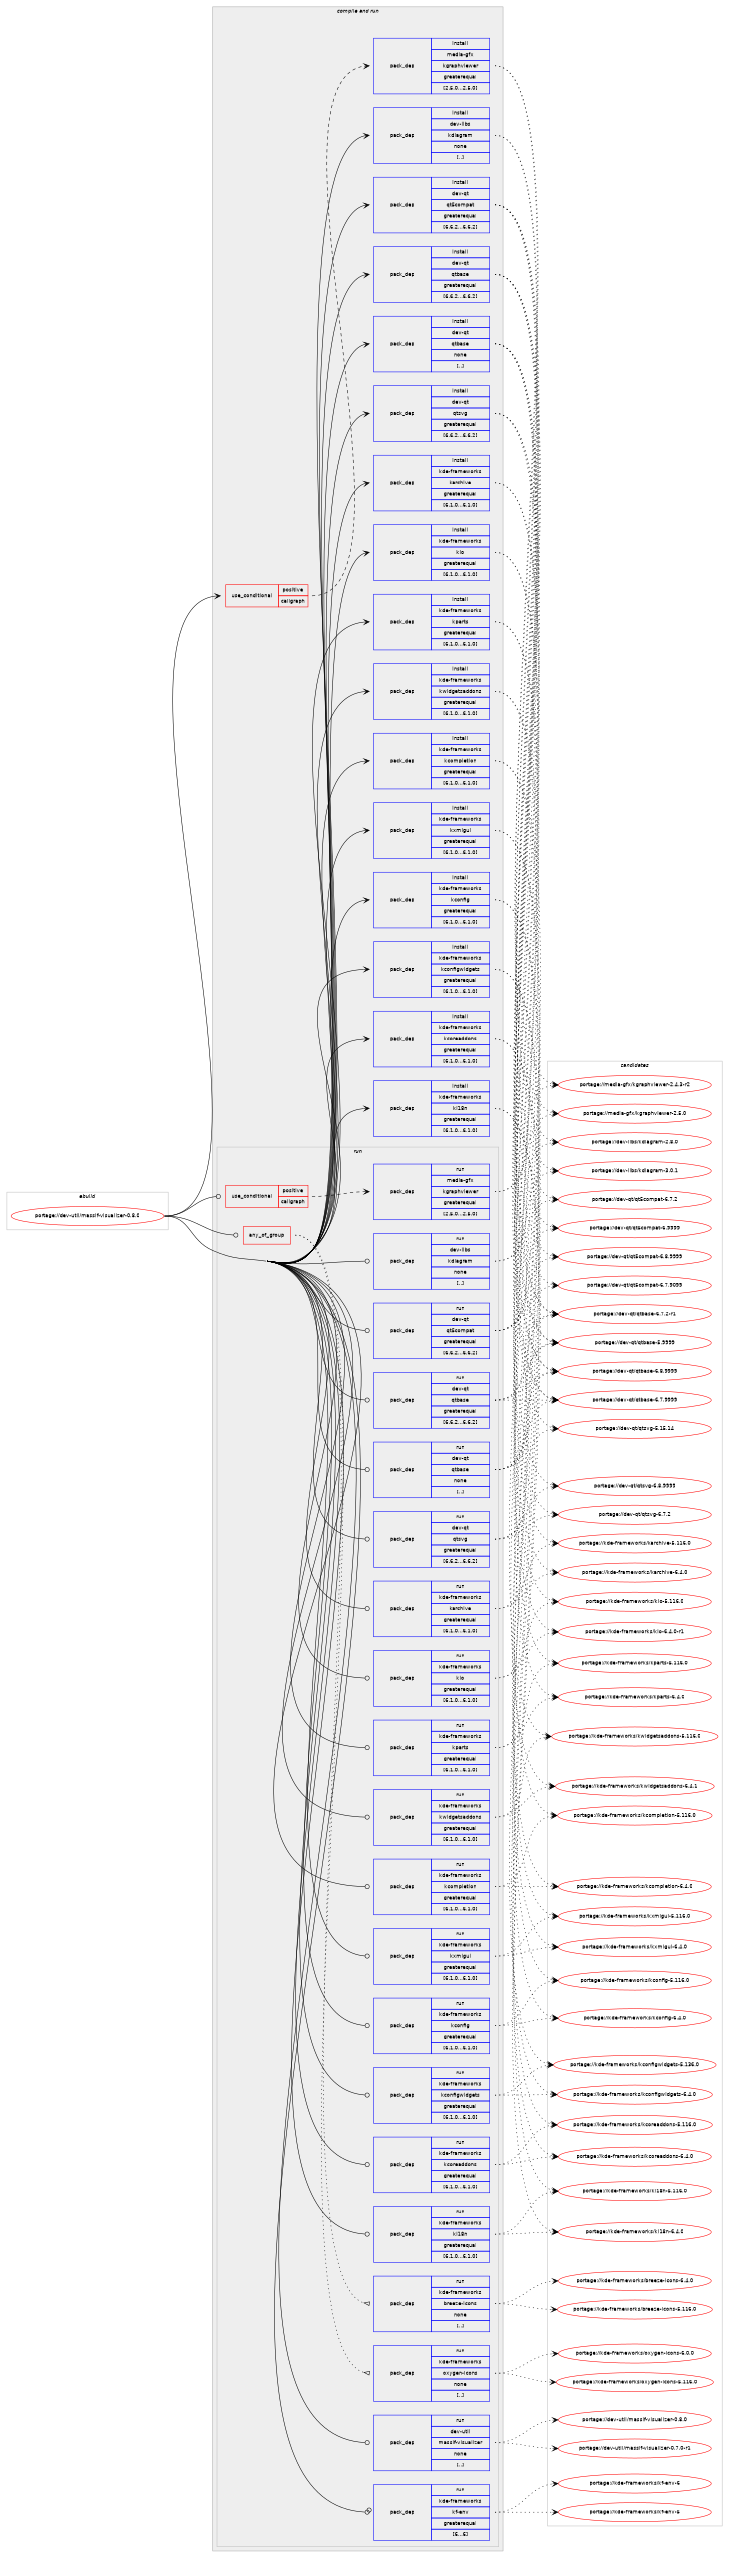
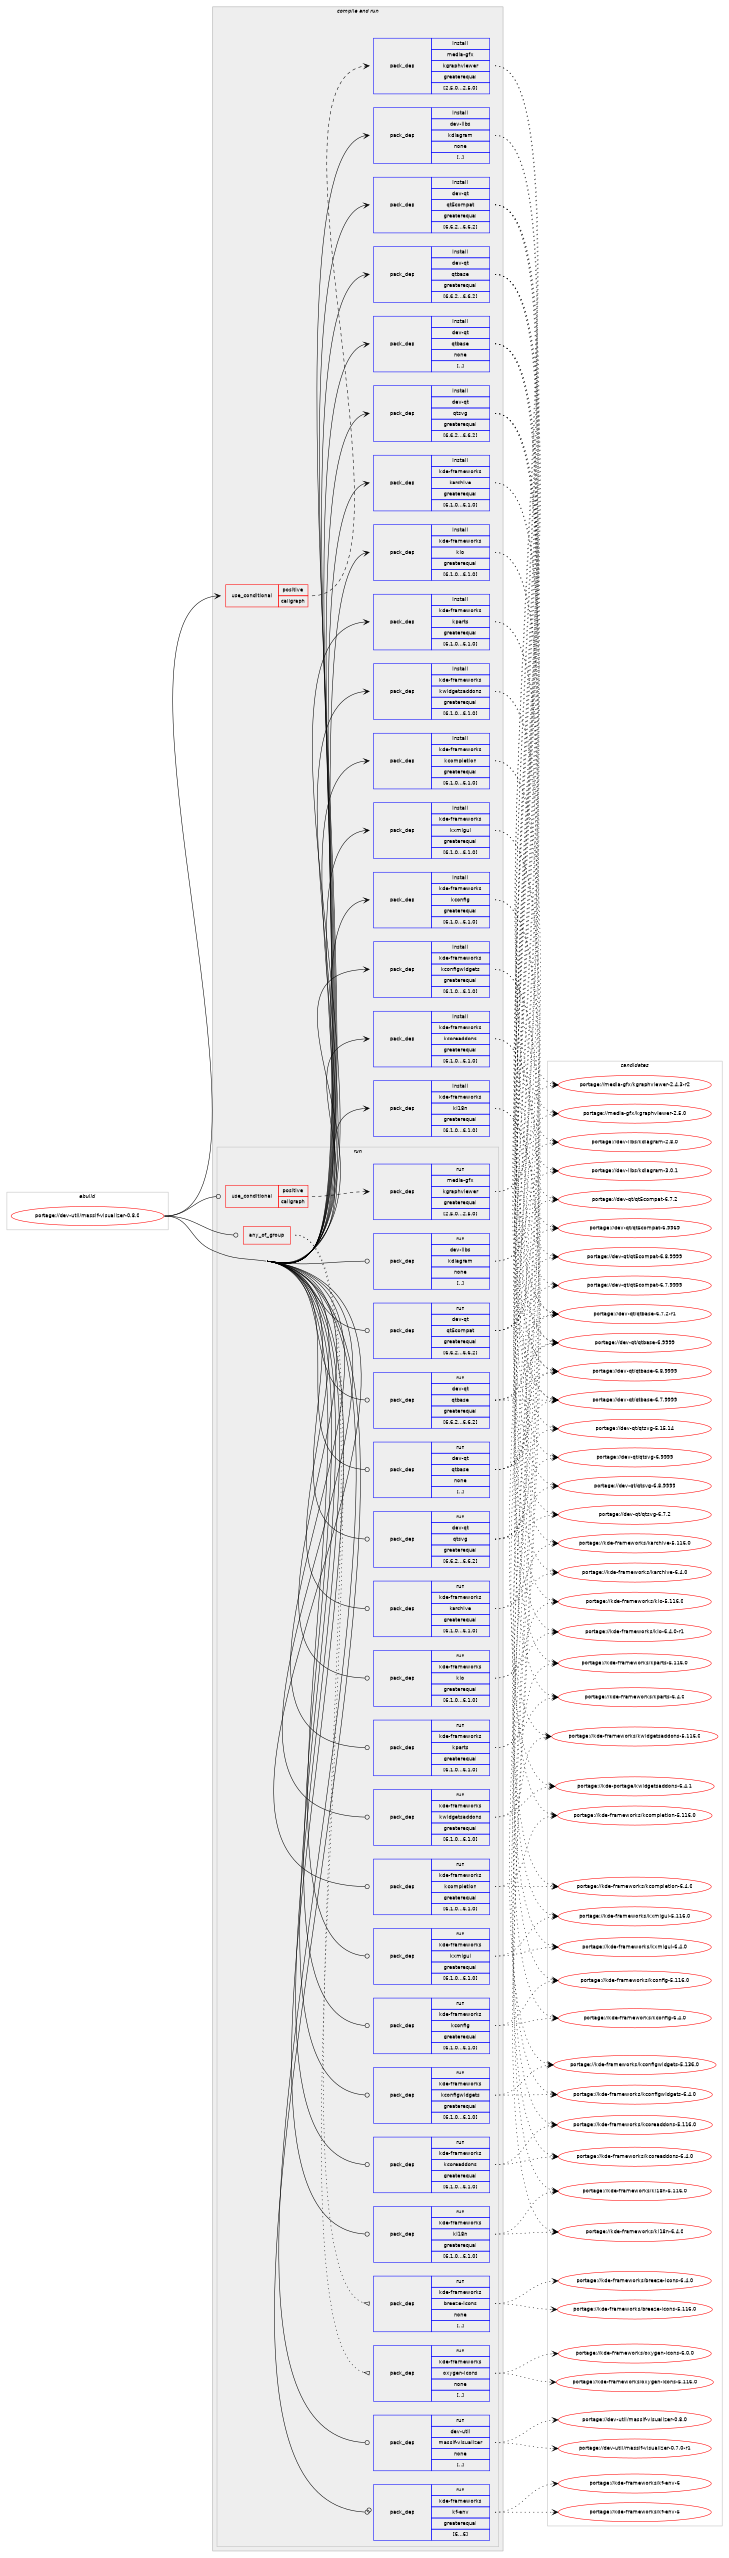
(635, 1228) -> (635, 1228)
(635, 1286) -> (635, 1286)
(635, 1343) -> (635, 1343)
none -> (635, 1457)
(635, 1786) -> (635, 1786)
